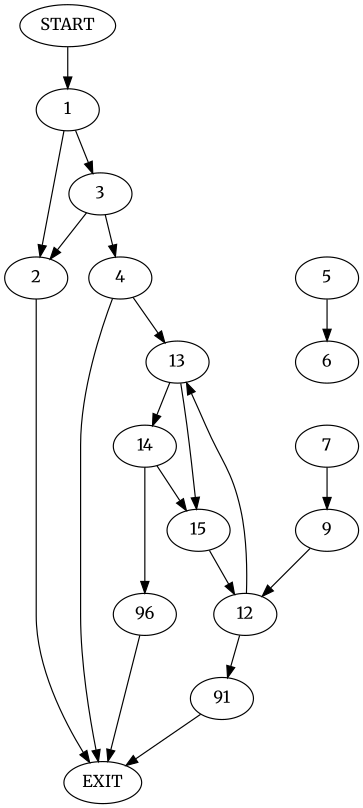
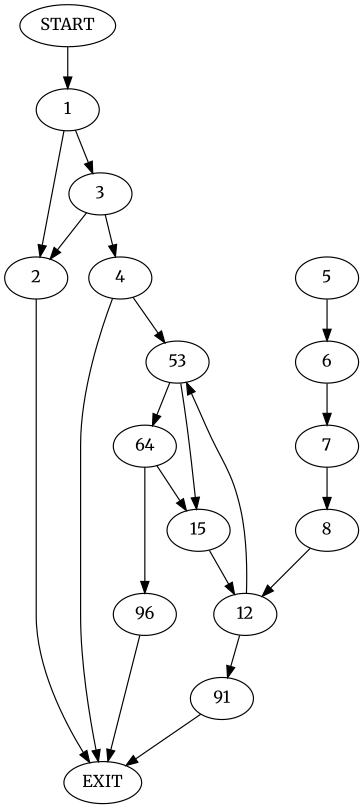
(178, 362) -> (178, 362)
none -> (327, 398)
(145, 446) -> (145, 446)
(327, 530) -> (327, 530)
